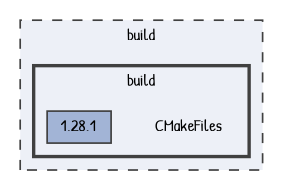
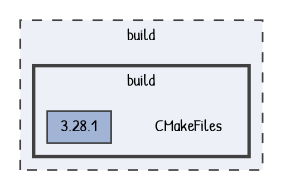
(79, 127) -> (79, 127)
